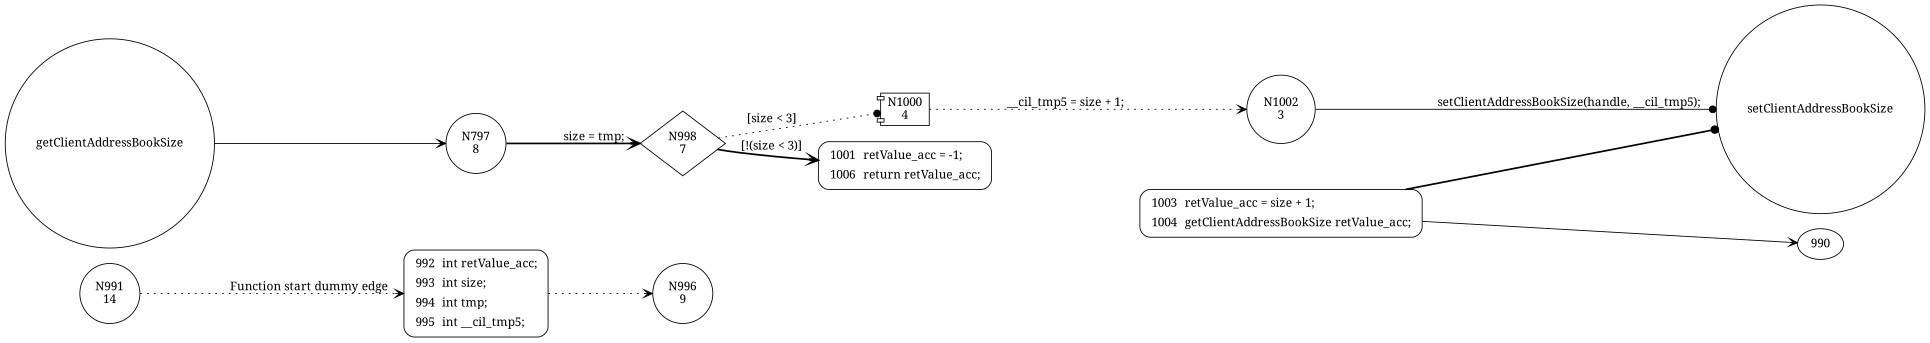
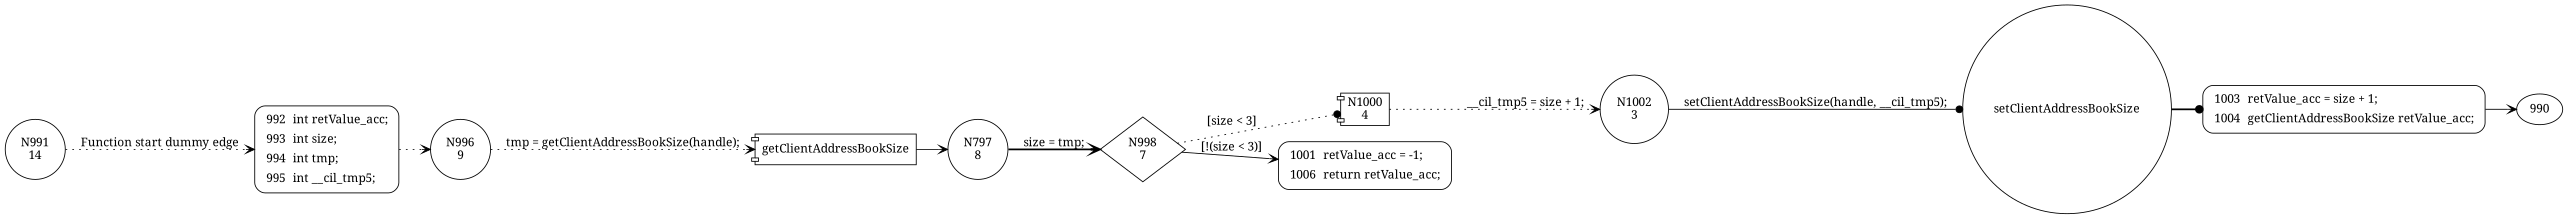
(110, 143) -> (836, 149)
none -> (618, 149)
(764, 155) -> (1226, 155)
(1558, 160) -> (2184, 109)
